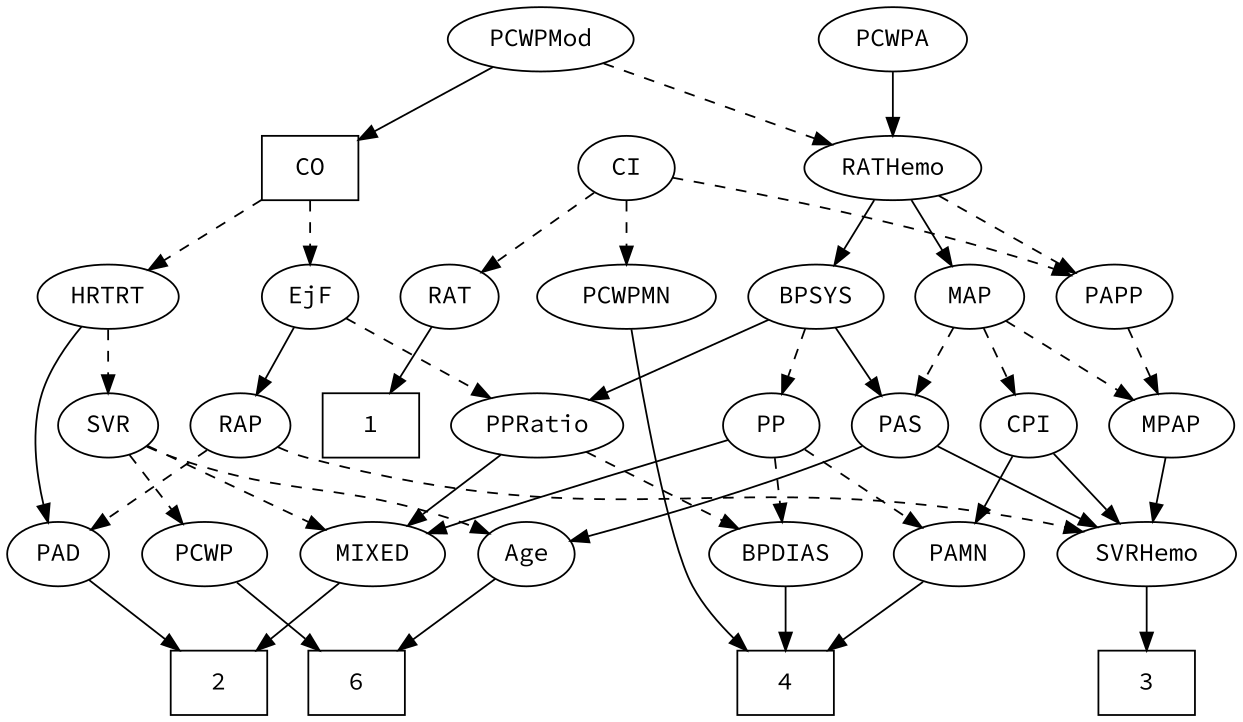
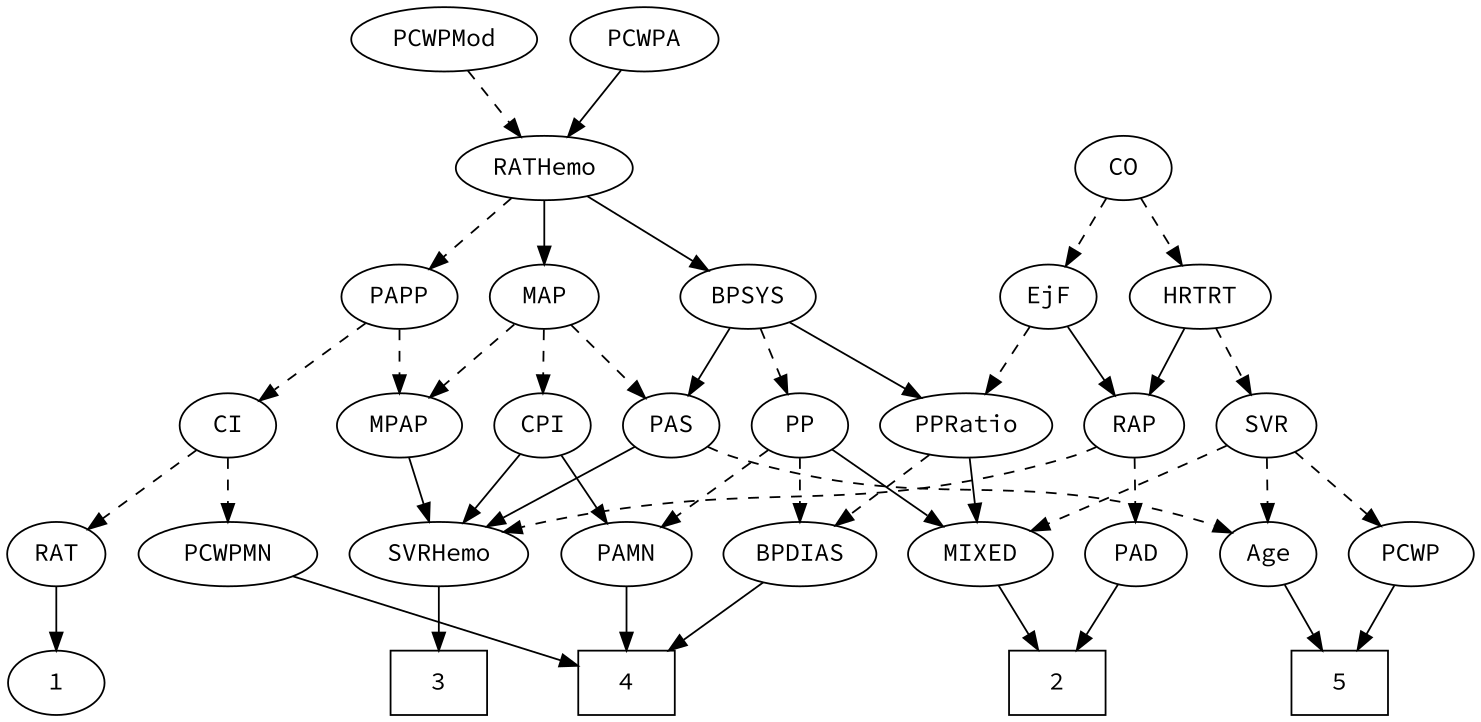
(434, 99) -> none
(310, 168) -> (1123, 168)
(846, 213) -> (320, 356)
(38, 410) -> (1171, 353)
(371, 425) -> (56, 683)
(754, 487) -> (986, 490)
(357, 683) -> (1340, 683)
